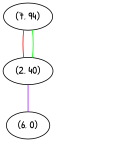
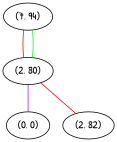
(28, 71) -> (28, 71)
(28, 125) -> (28, 125)
none -> (89, 125)
